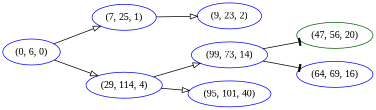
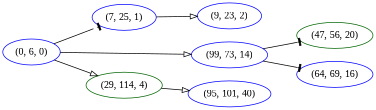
(74, 36) -> (74, 36)
(173, 71) -> (122, 53)
(124, 85) -> (124, 85)
